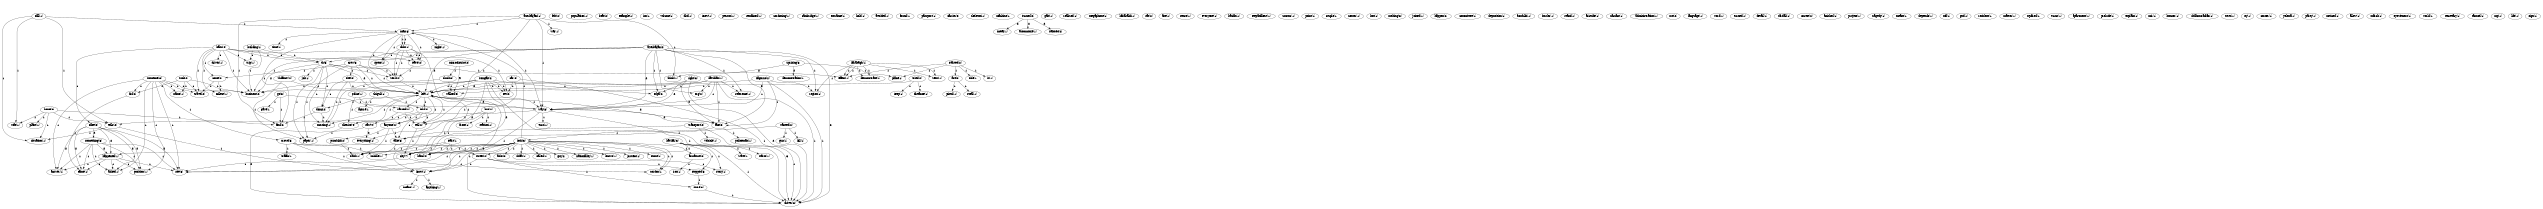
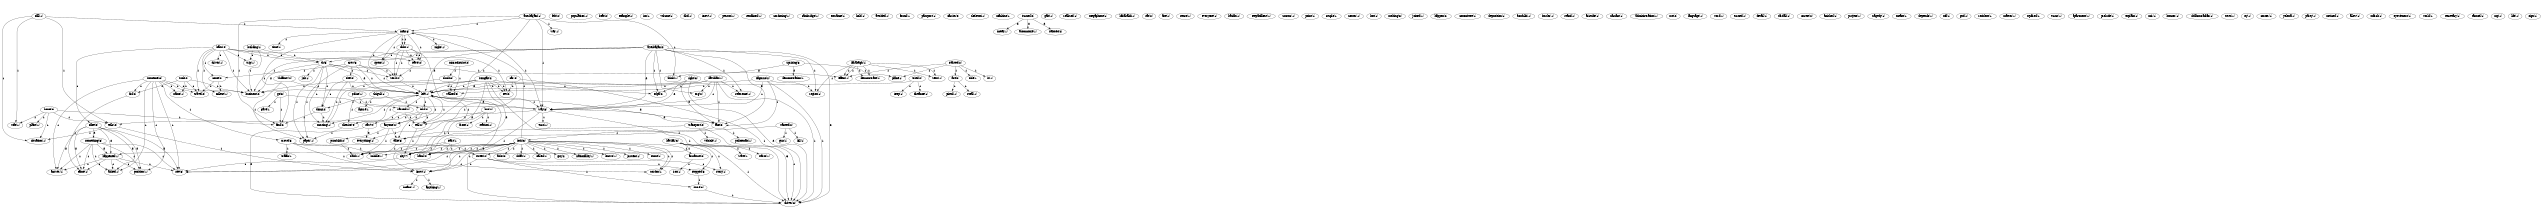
(460, 79) -> (460, 79)
